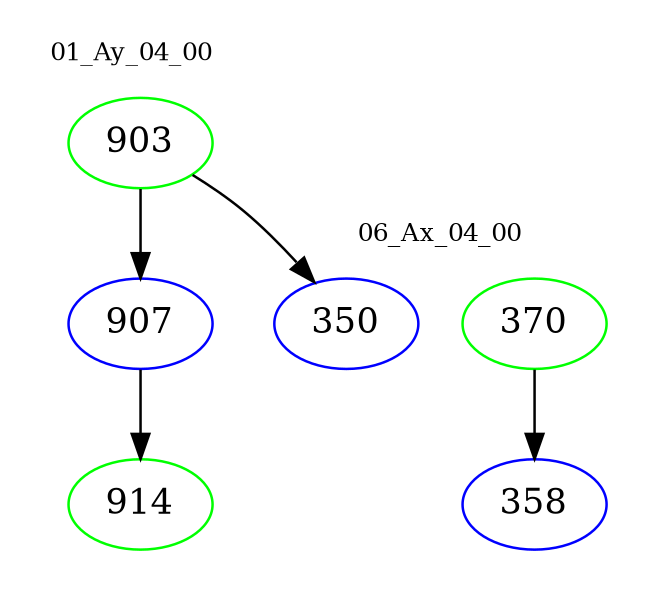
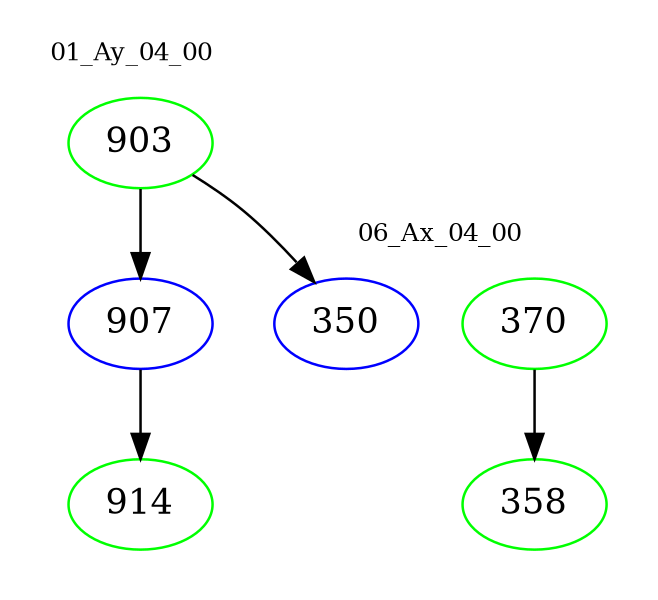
(535, 504) -> (535, 504)
